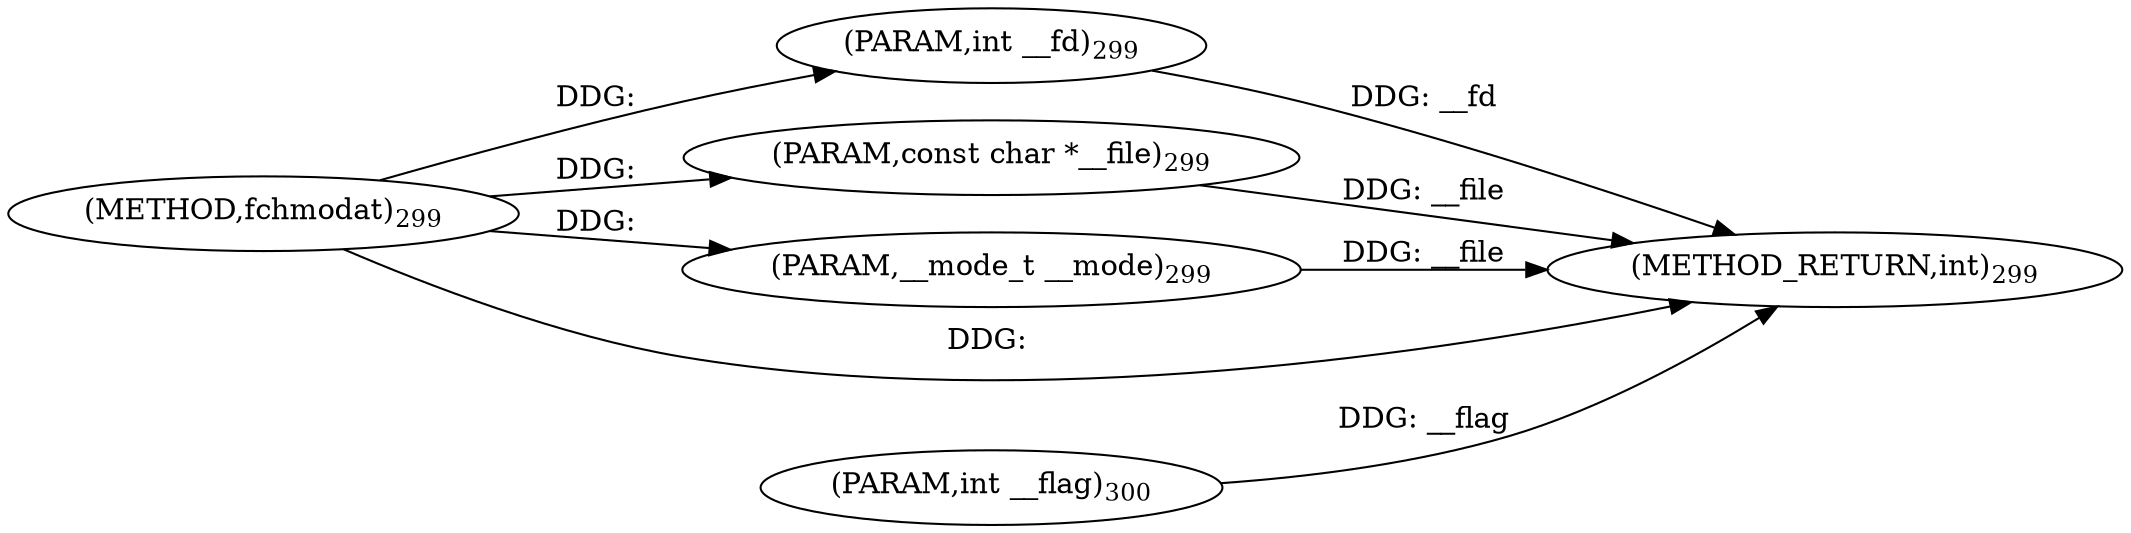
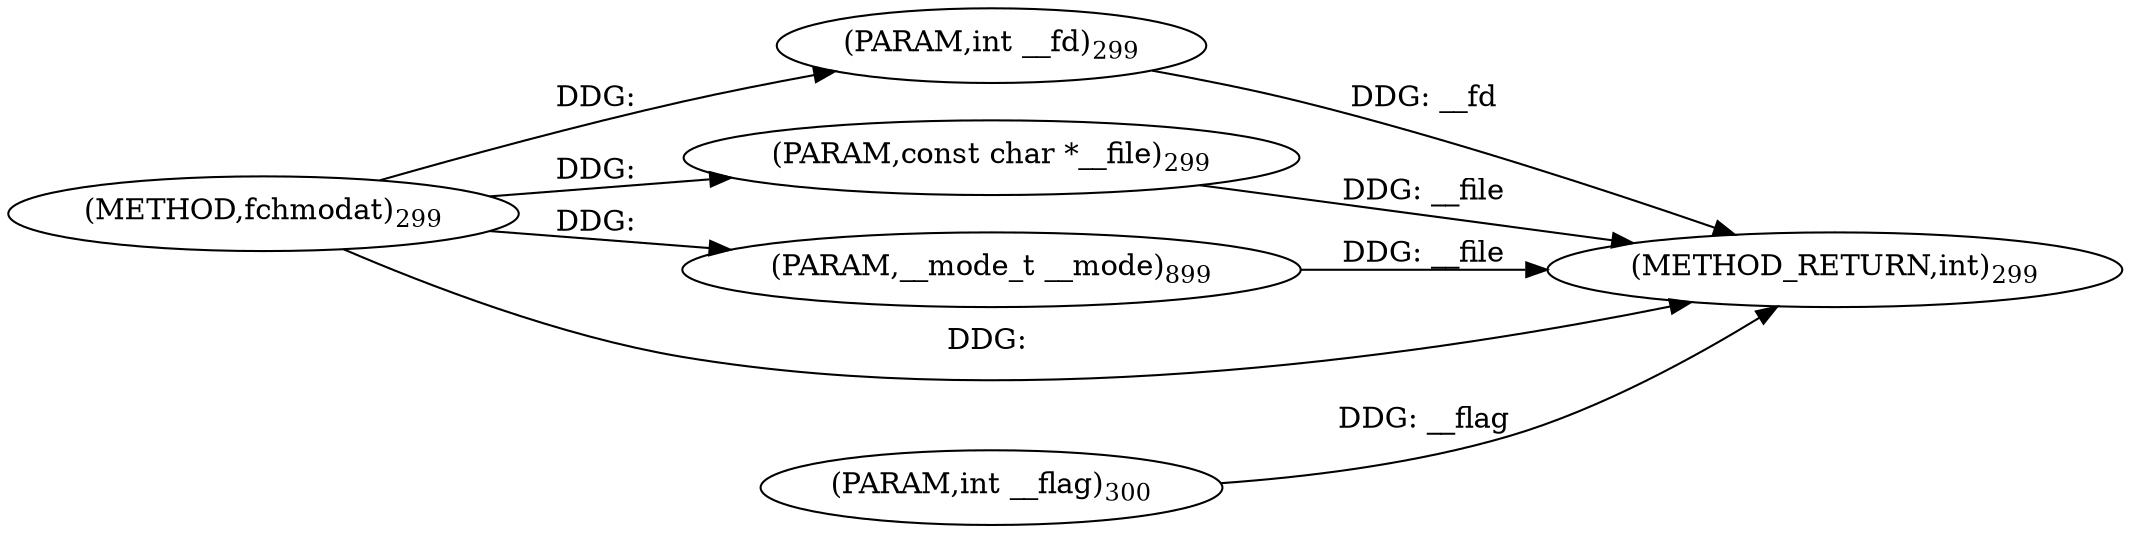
(1189, 267) -> (1189, 267)
